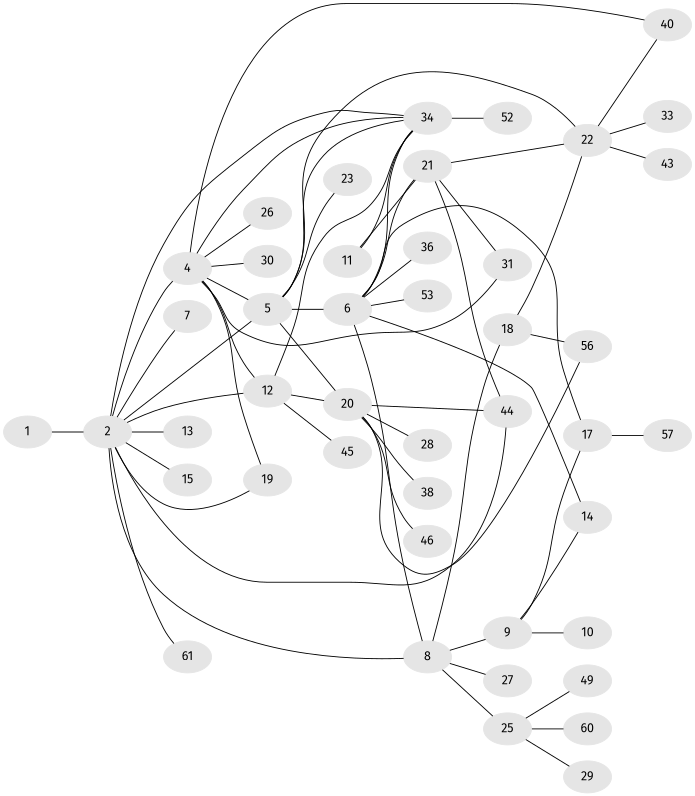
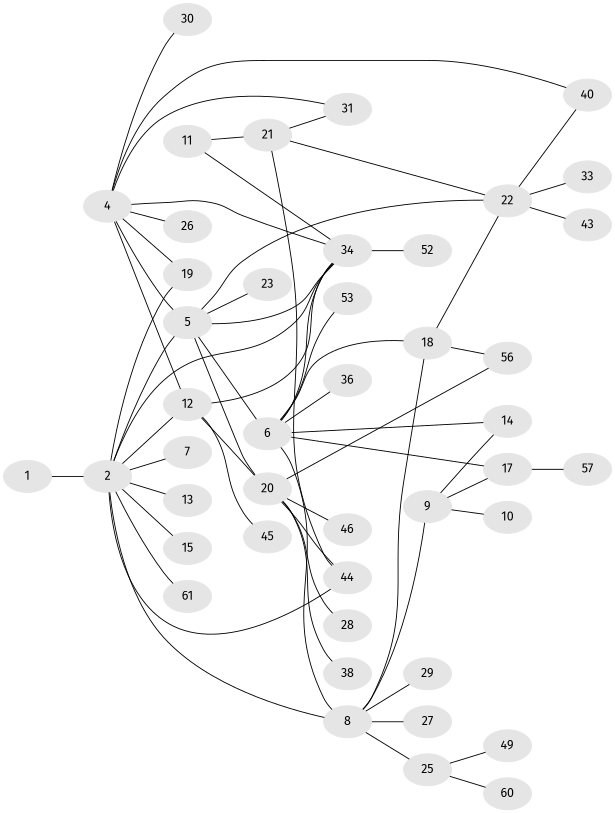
(393, 219) -> (326, 355)
(137, 346) -> none
(548, 753) -> (388, 698)
